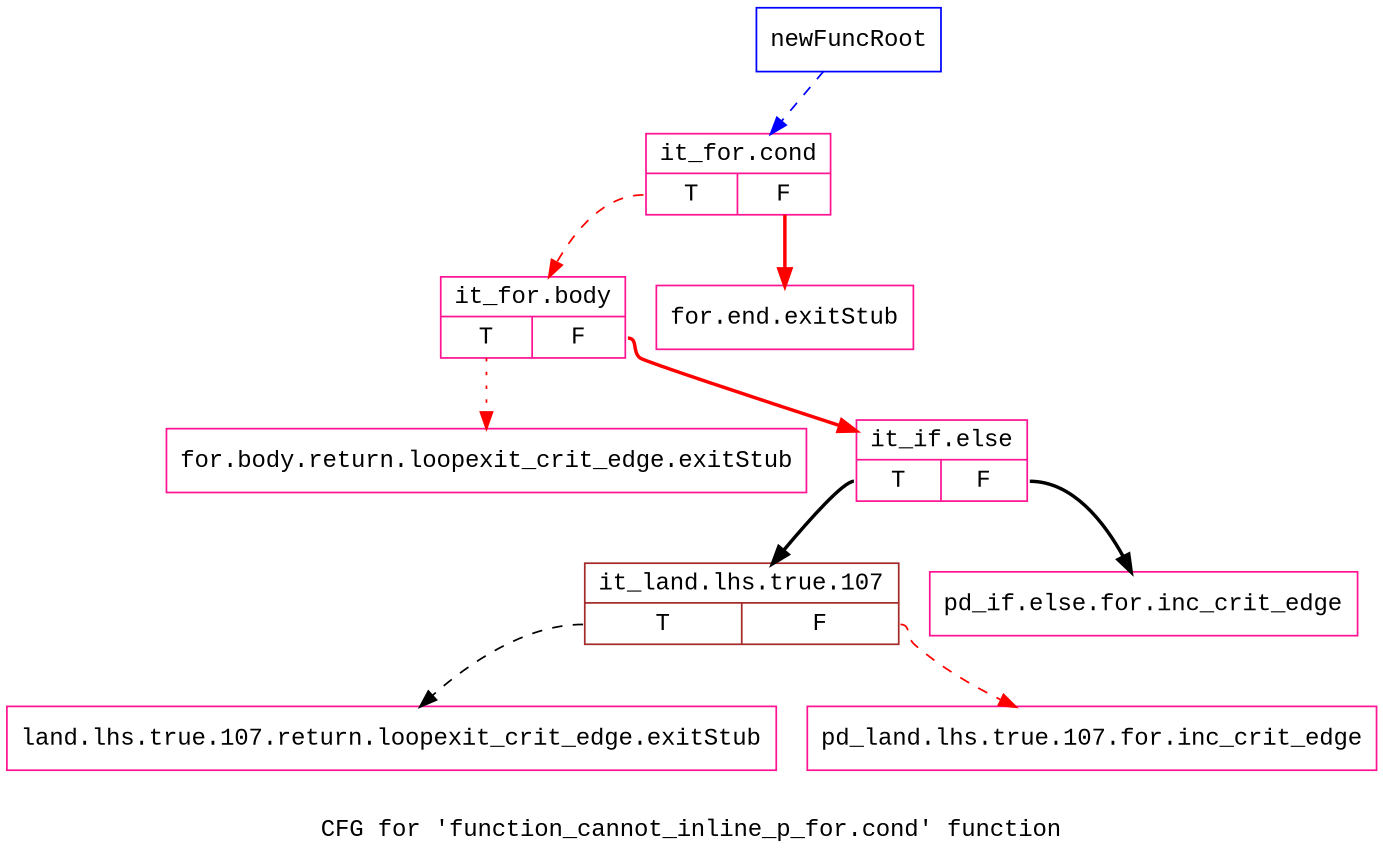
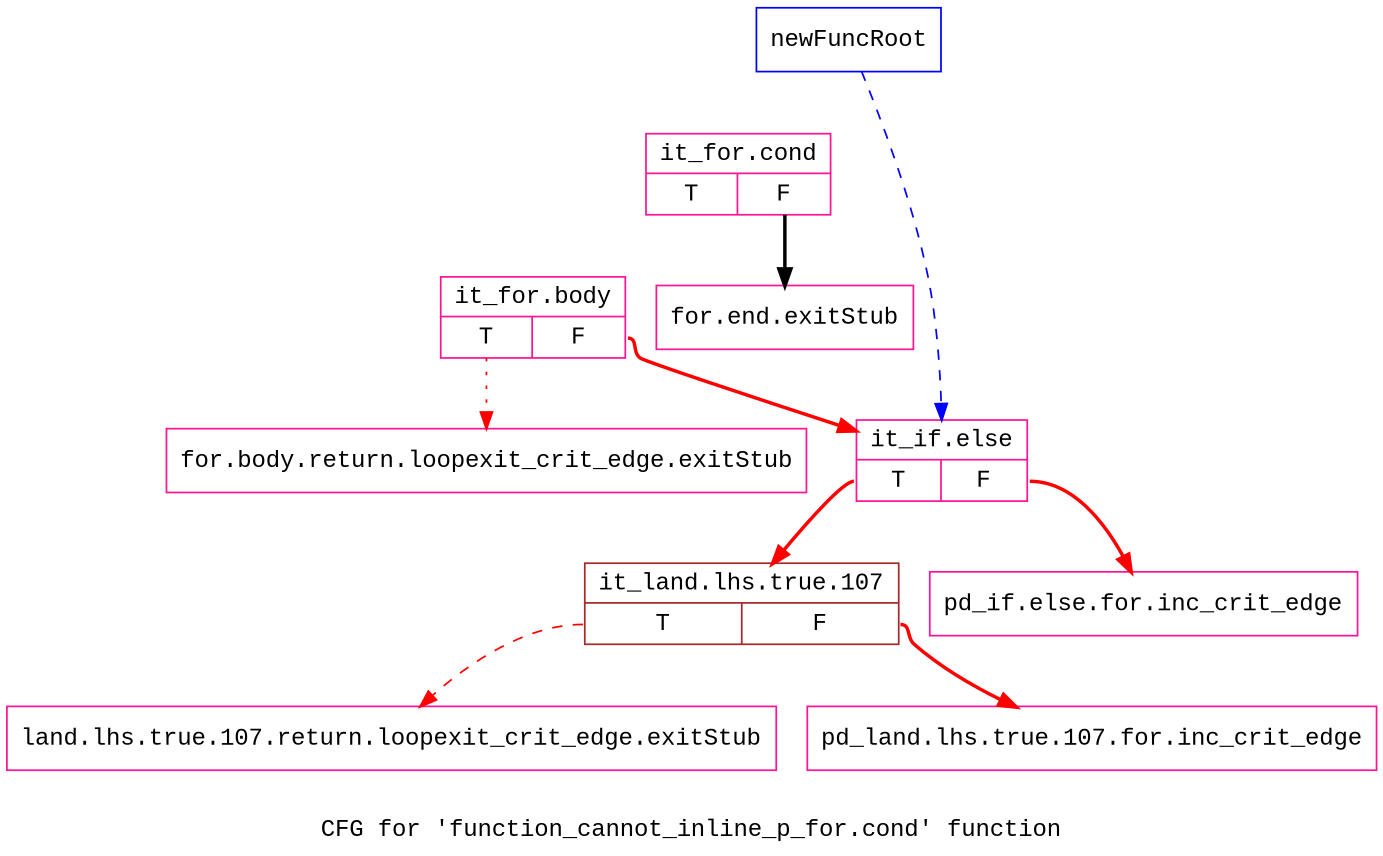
(803, 96) -> (918, 234)
(592, 217) -> none
(785, 242) -> (785, 242)
(1086, 506) -> (1086, 506)
(816, 513) -> (816, 513)
(502, 647) -> (502, 647)
(945, 668) -> (945, 668)
